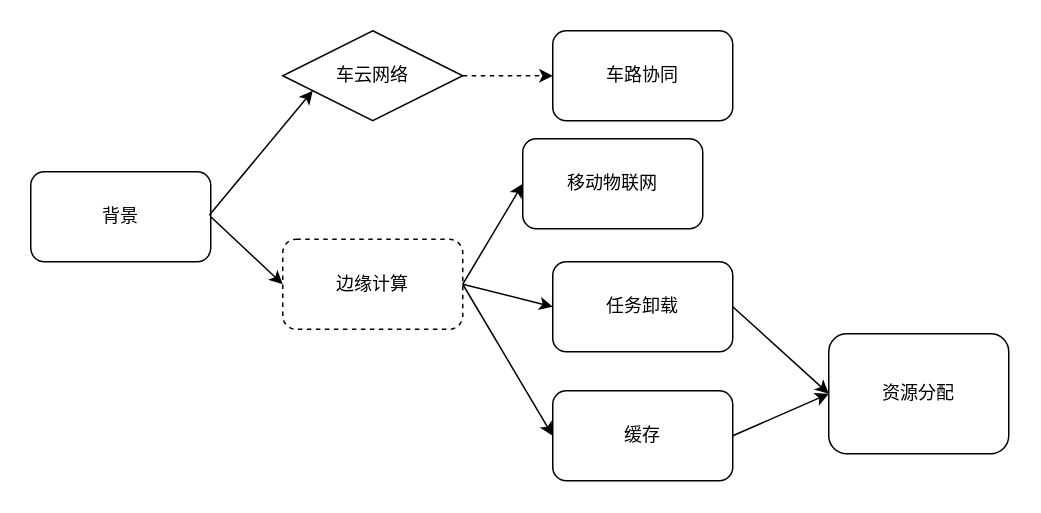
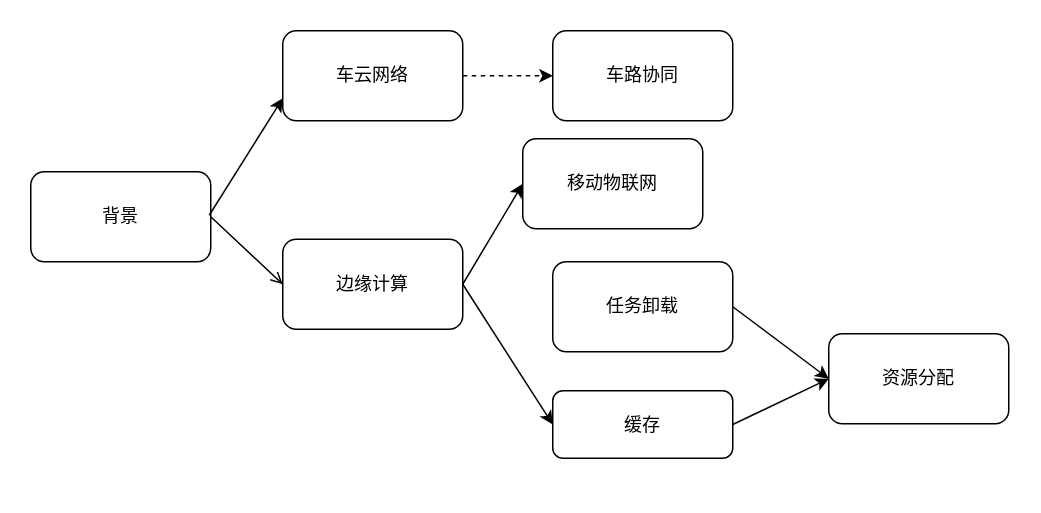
(373, 76) -> (373, 76)
(274, 276) -> (277, 279)
(373, 284) -> (373, 284)
(505, 295) -> none
(919, 394) -> (919, 379)
(643, 436) -> (643, 425)
